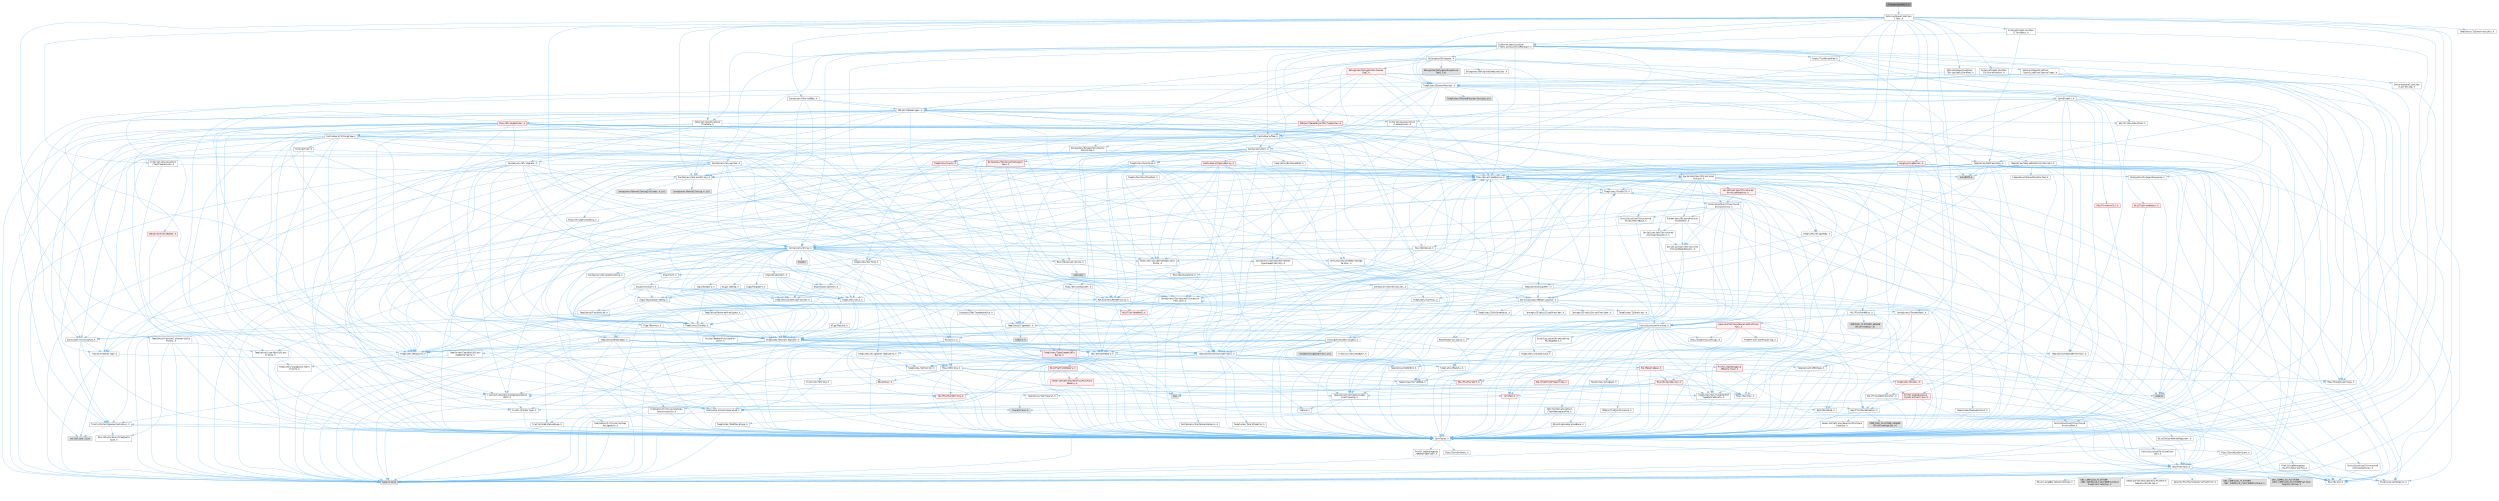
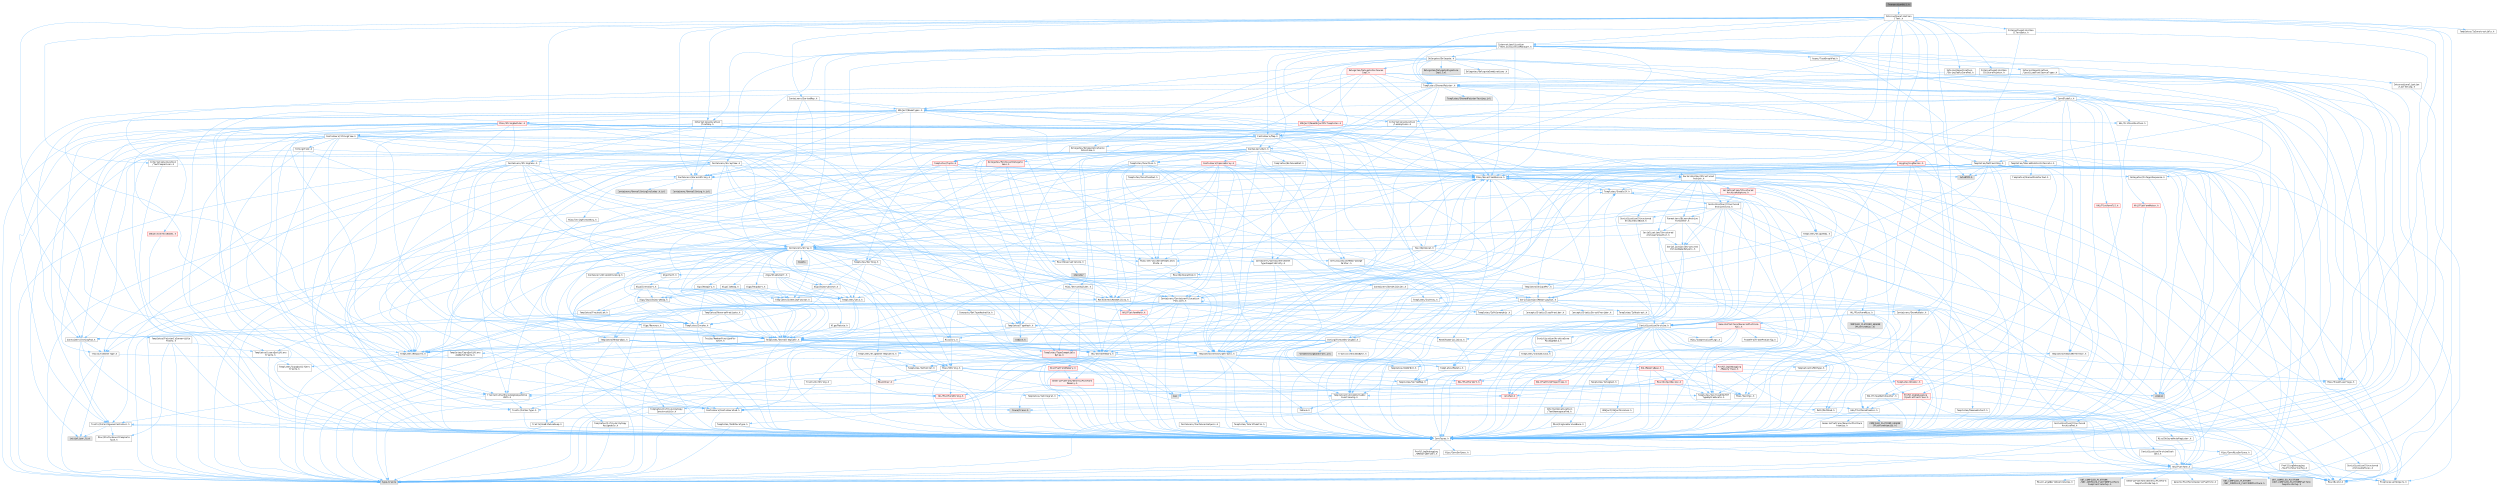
none -> (1574, 177)
(1474, 326) -> (1331, 322)
